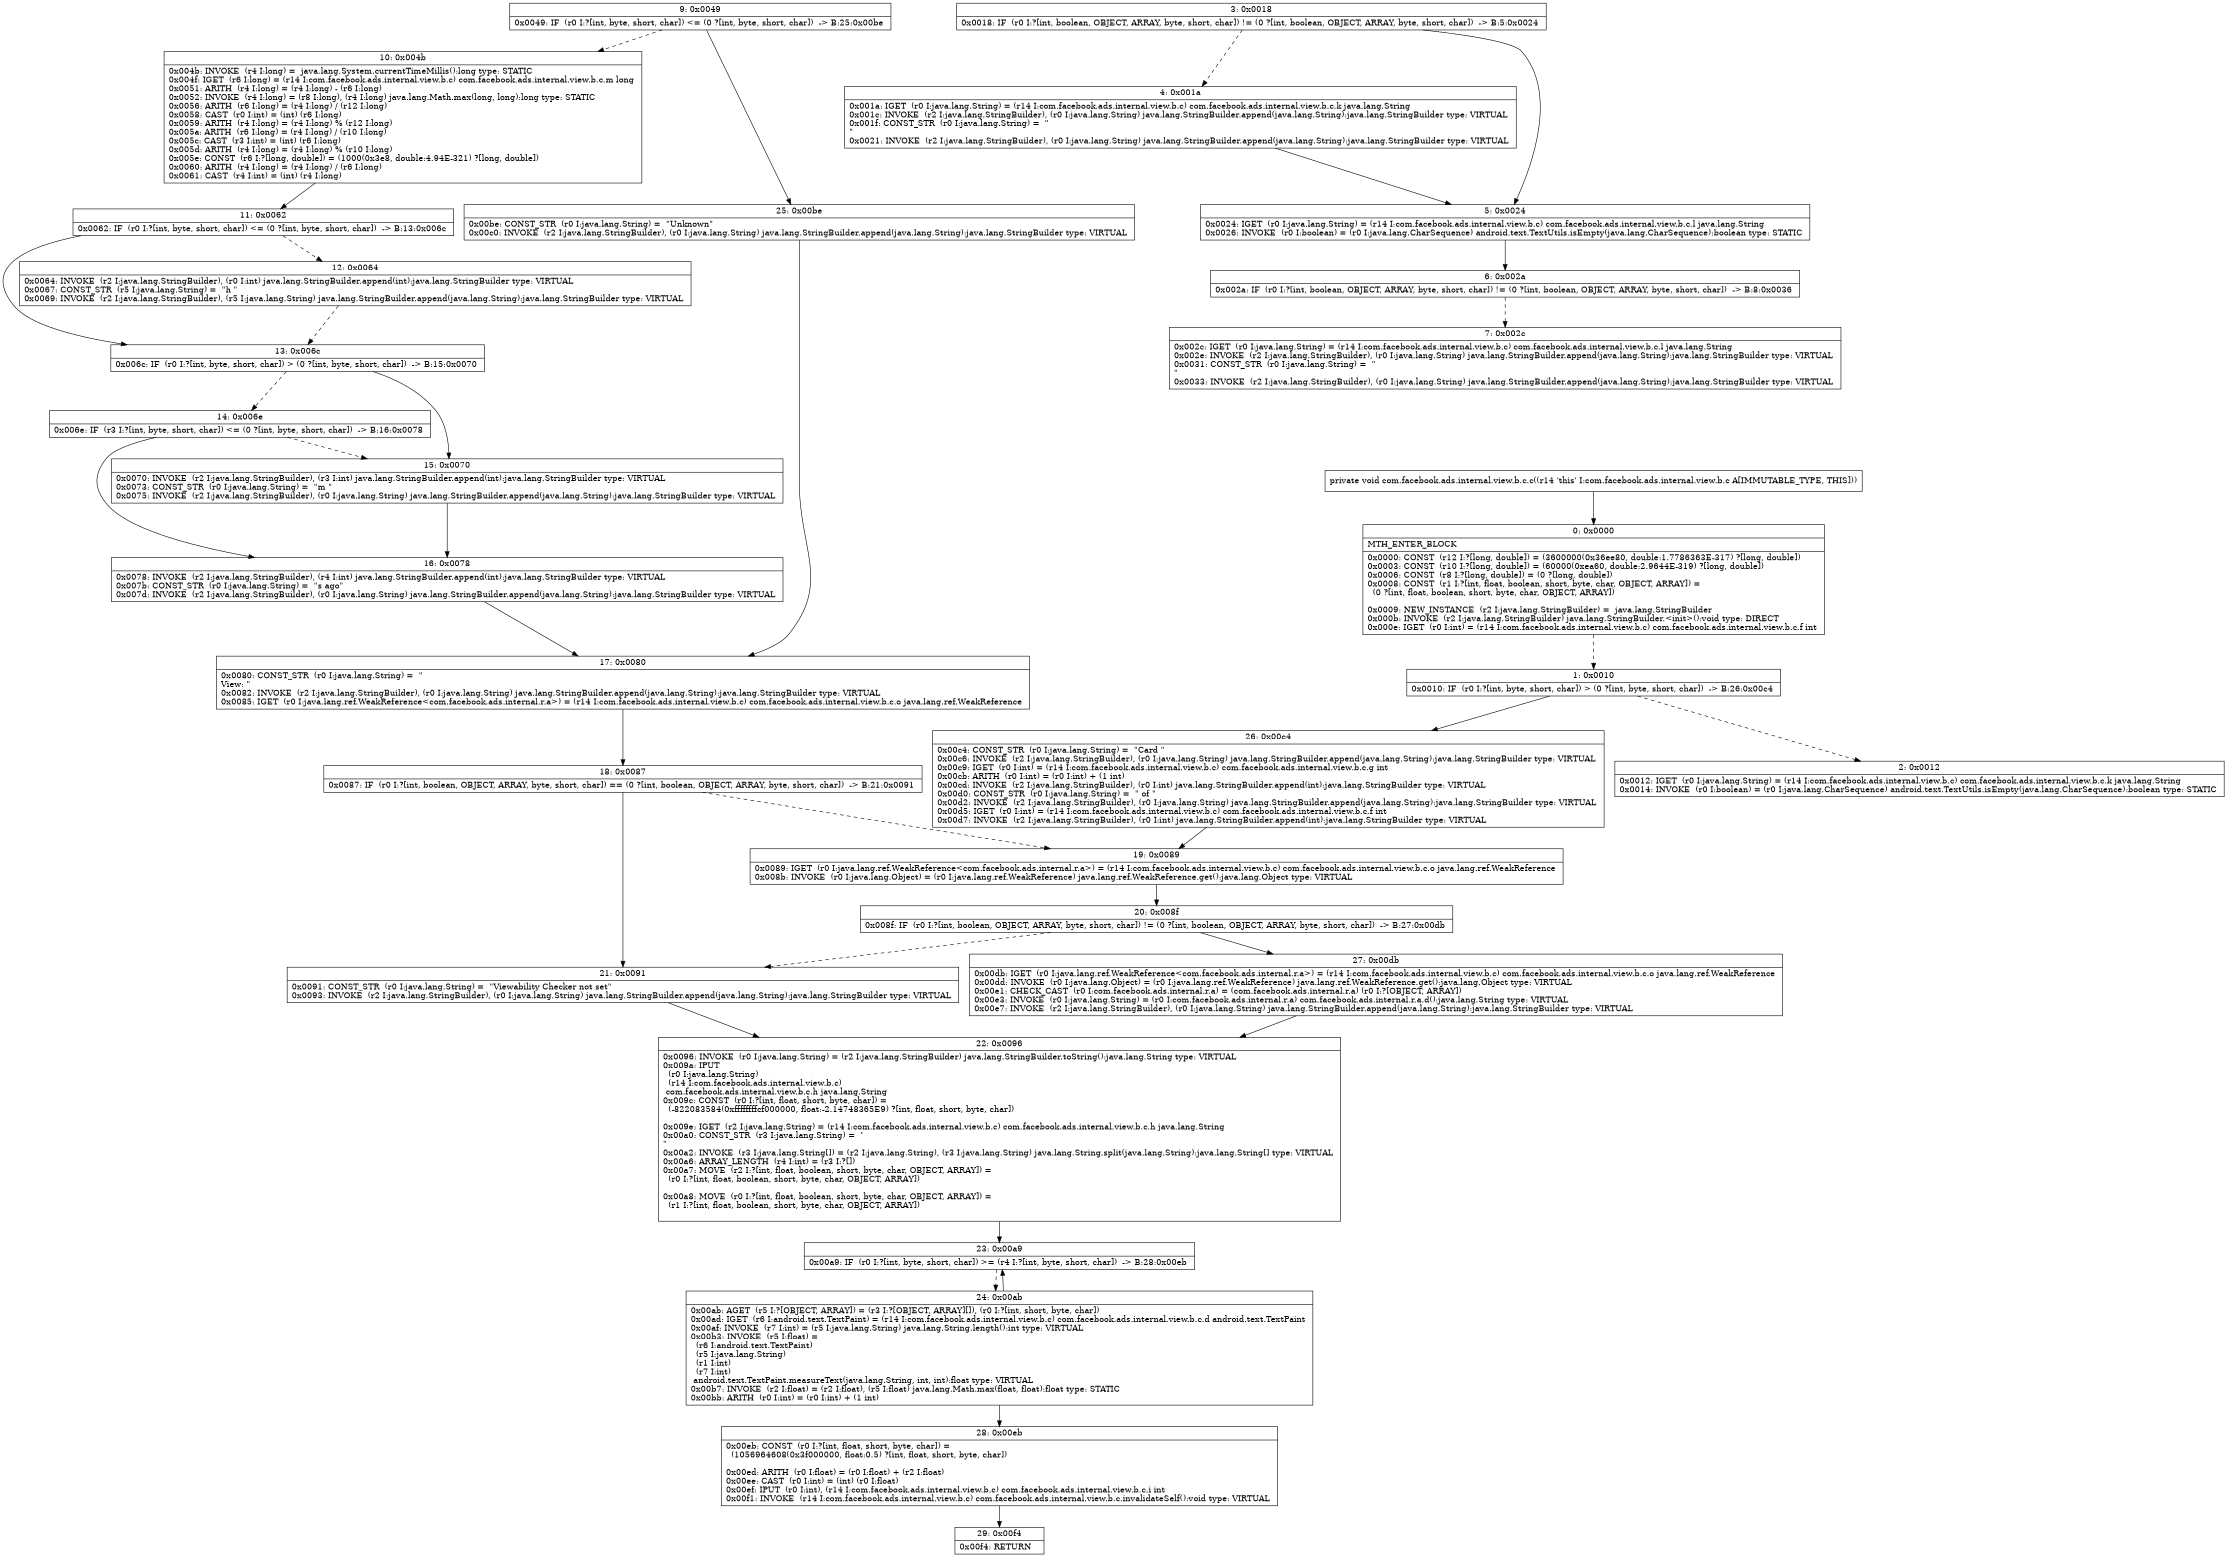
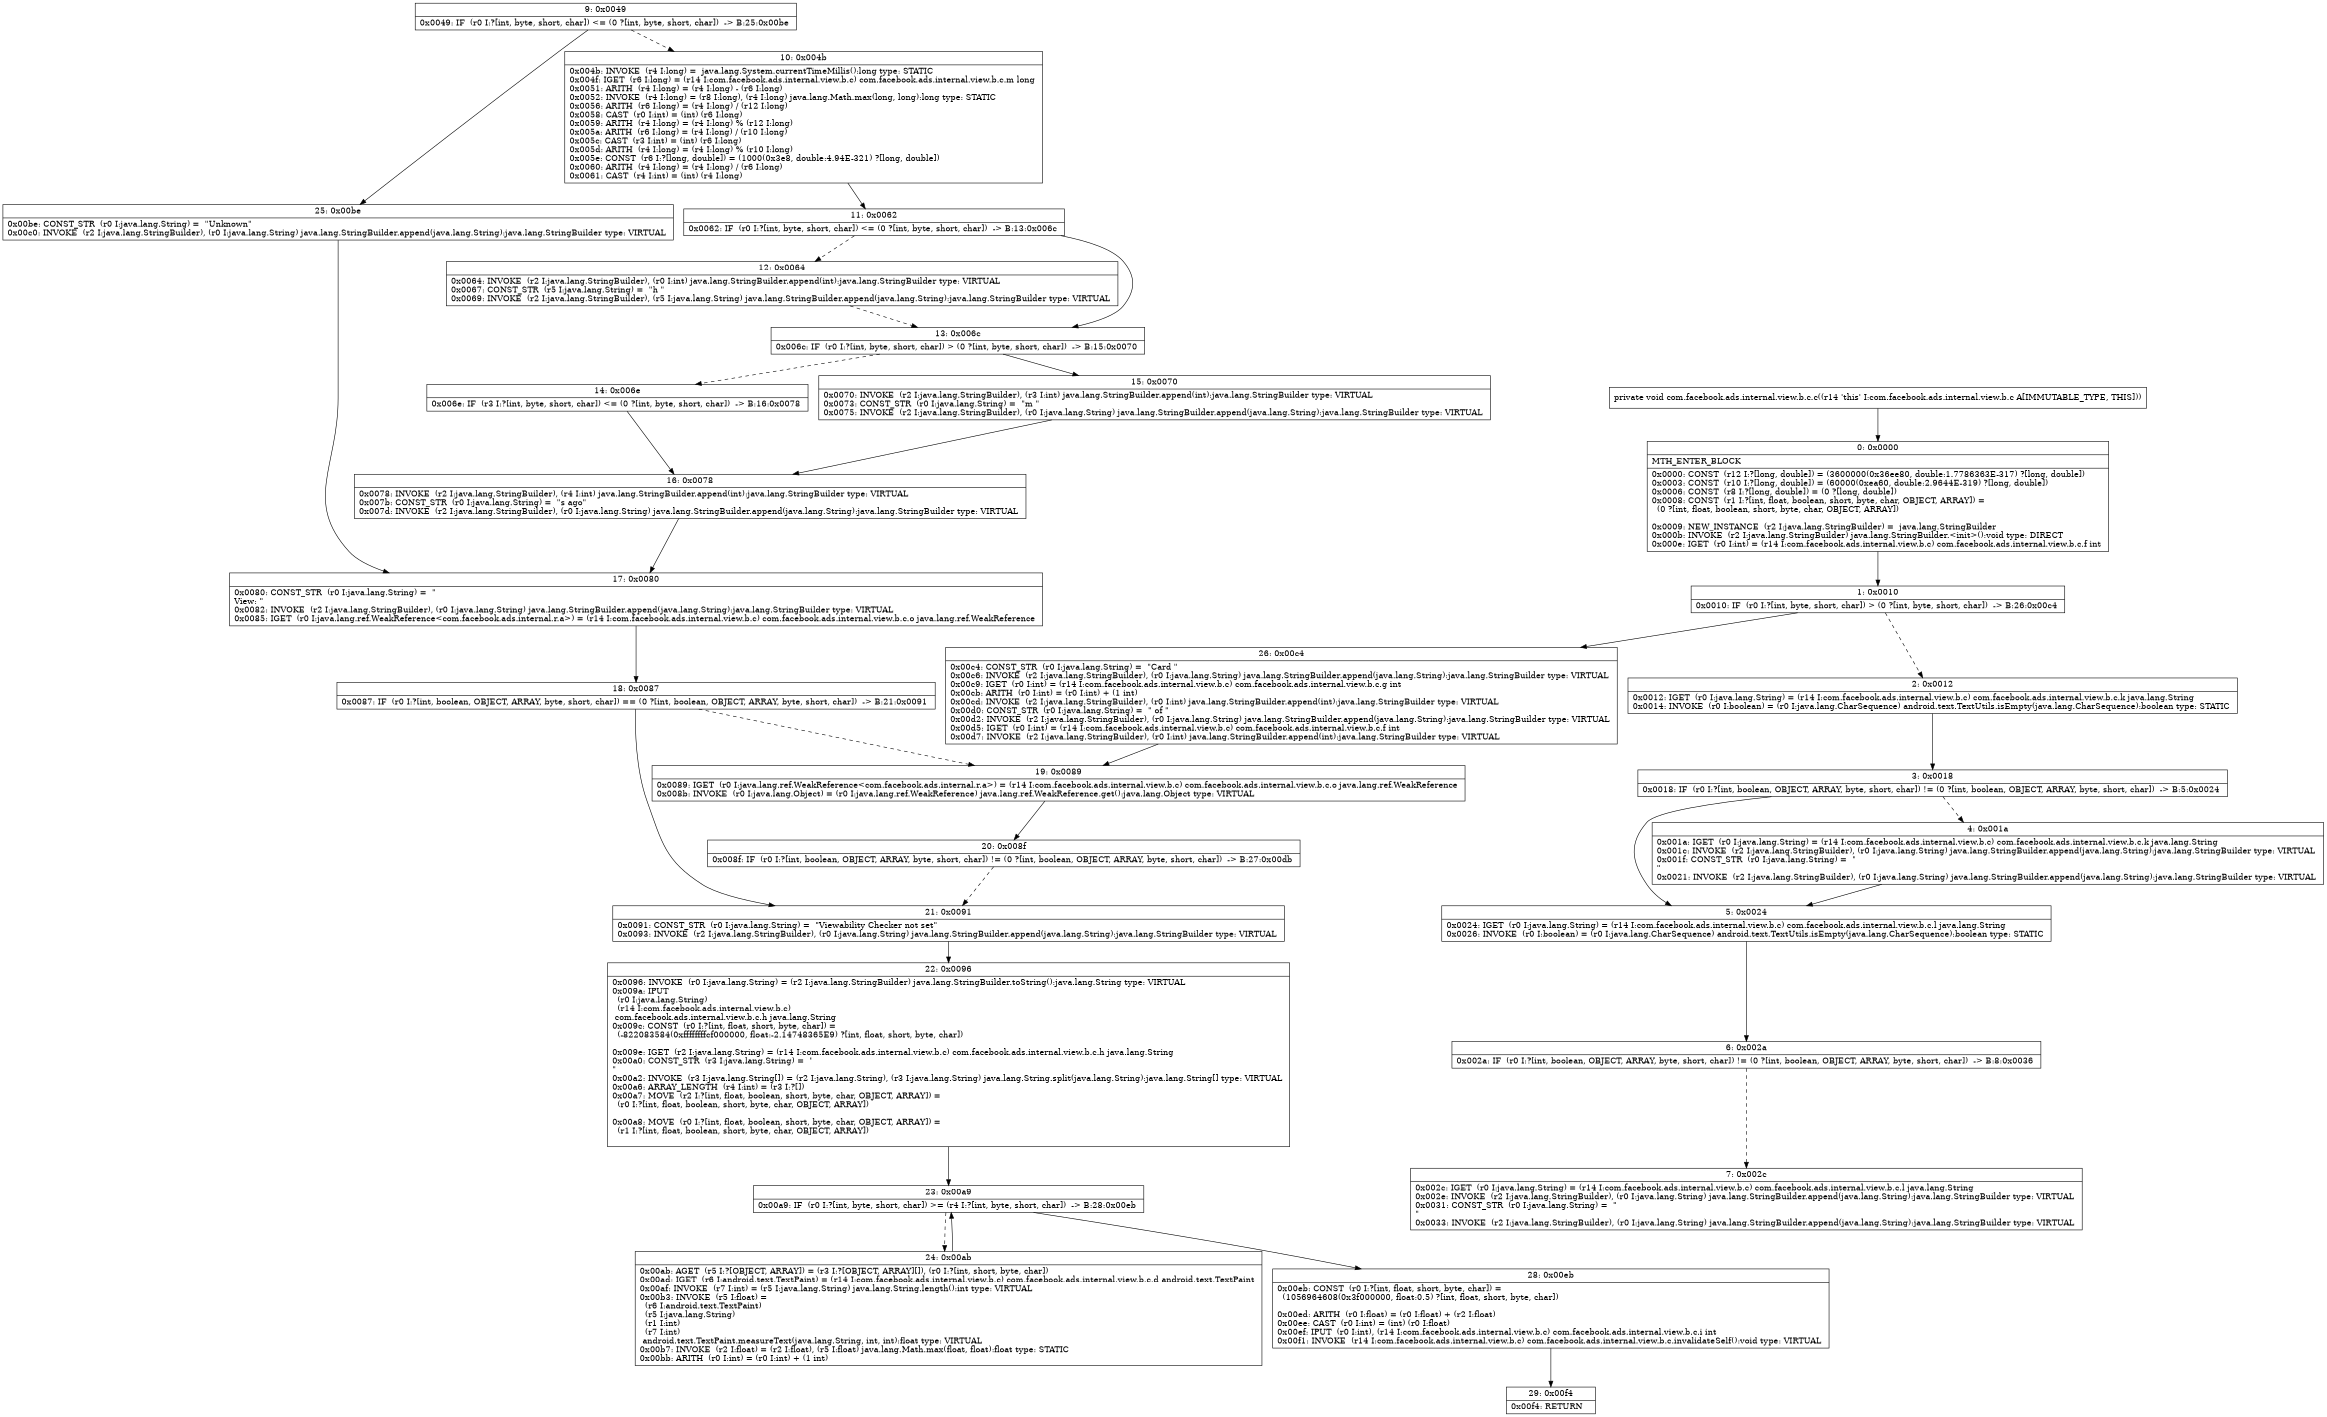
(325, 447) -> none
(1594, 649) -> (1878, 566)
none -> (1933, 739)
(1376, 985) -> none
(999, 1413) -> (1195, 1238)
